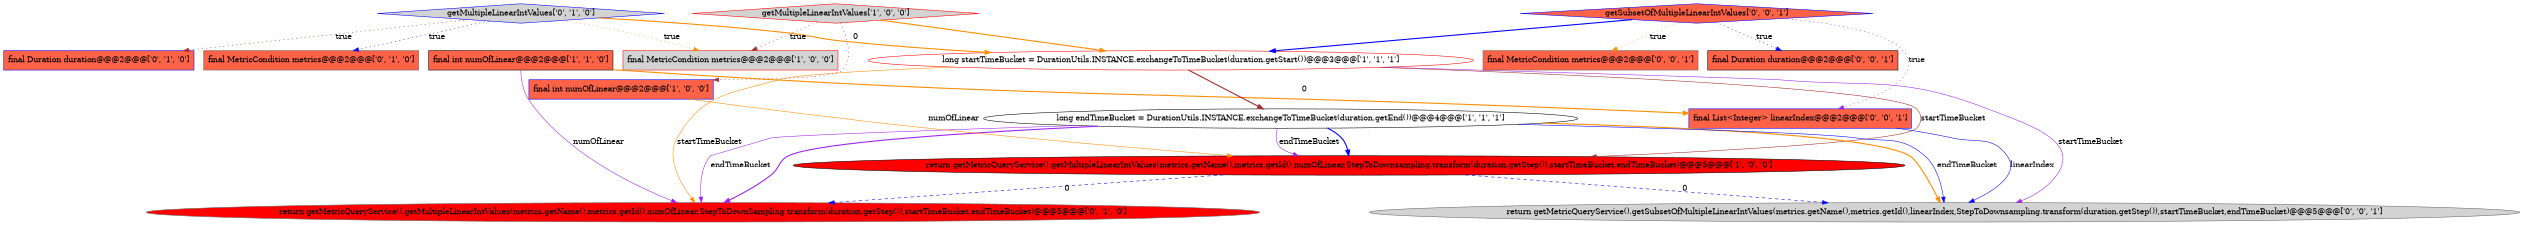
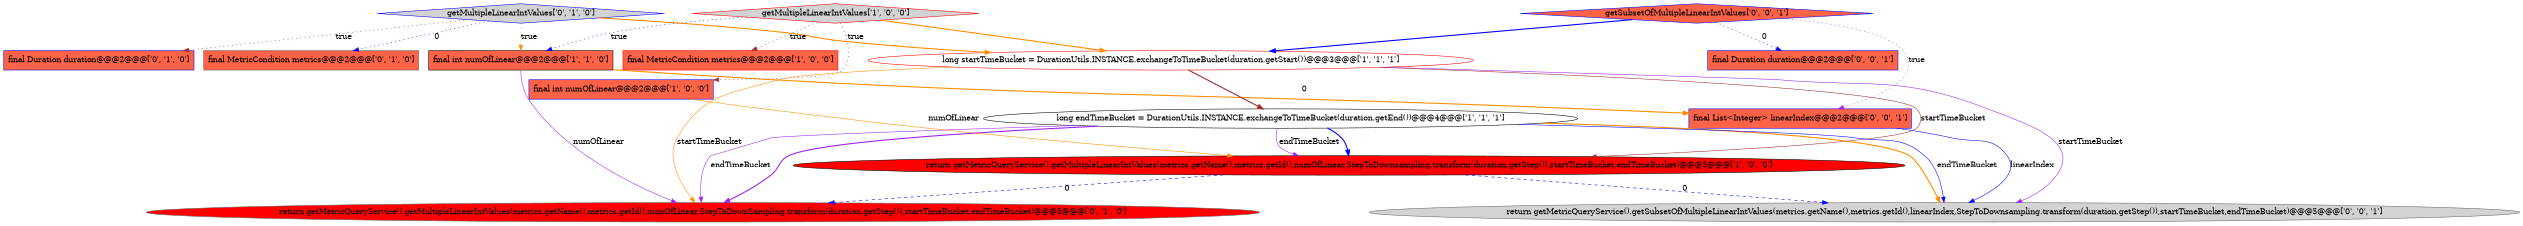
none -> (648, 27)
(629, 33) -> (521, 34)
(437, 37) -> (437, 37)
(856, 37) -> (856, 37)
(1764, 37) -> (1764, 37)
(730, 60) -> (730, 60)
(1591, 60) -> none
(1803, 60) -> (1803, 60)
